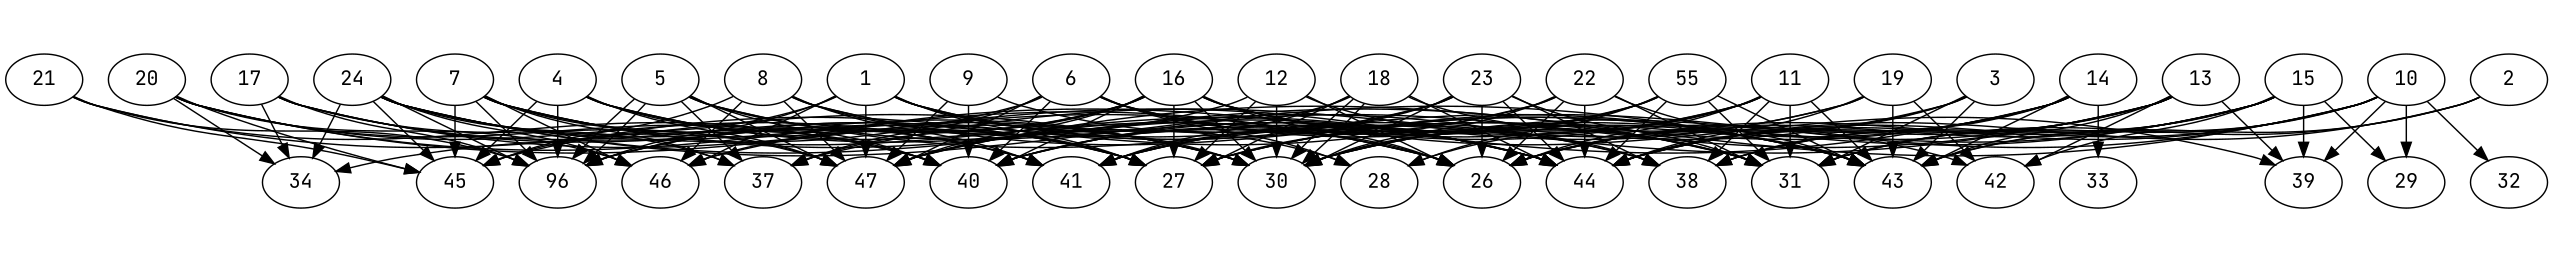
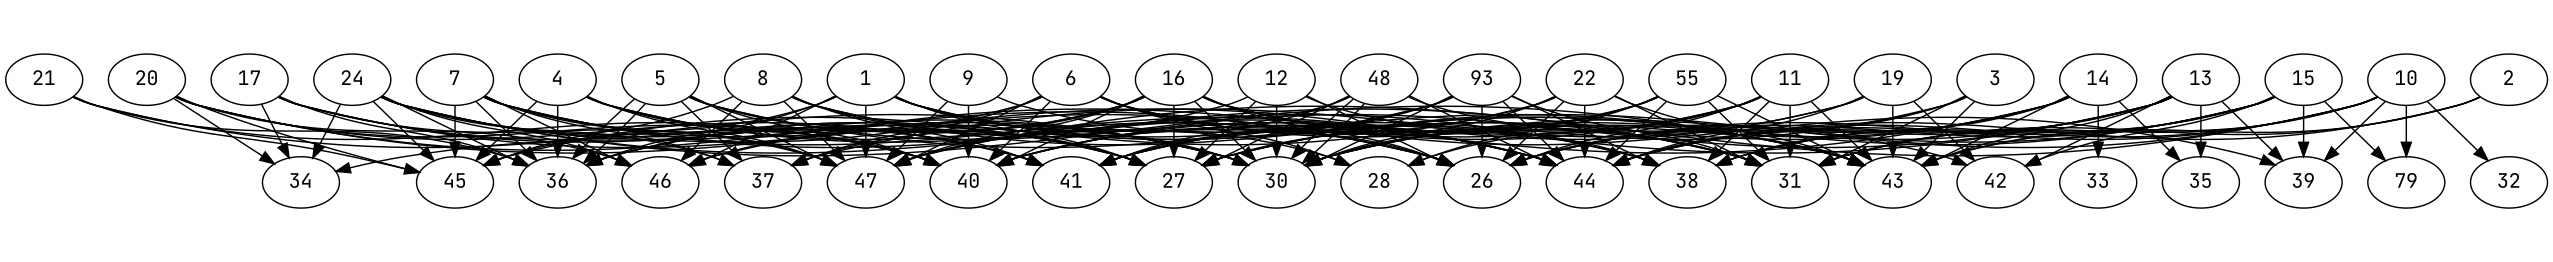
(1379, 80) -> (1379, 80)
(1482, 80) -> (1482, 80)
(558, 182) -> (558, 182)
none -> (2201, 182)
(2406, 182) -> (2406, 182)
